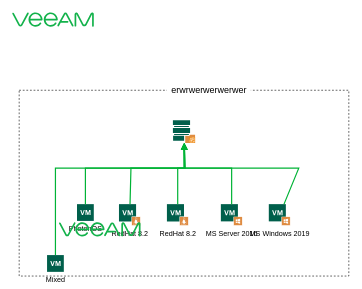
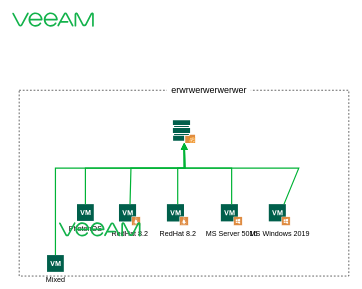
(232, 234) -> (232, 234)
